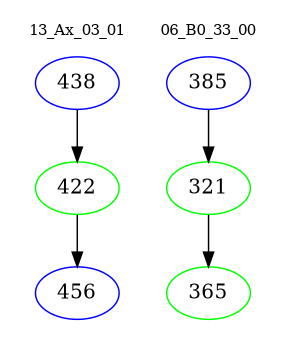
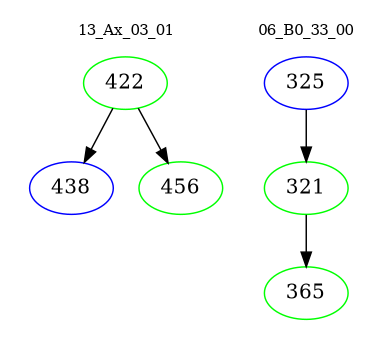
(209, 83) -> (306, 83)
(77, 128) -> (102, 129)
(77, 293) -> (181, 188)
